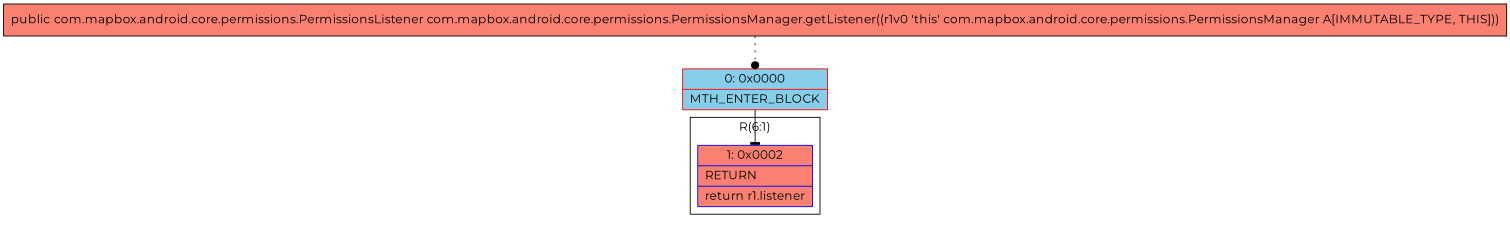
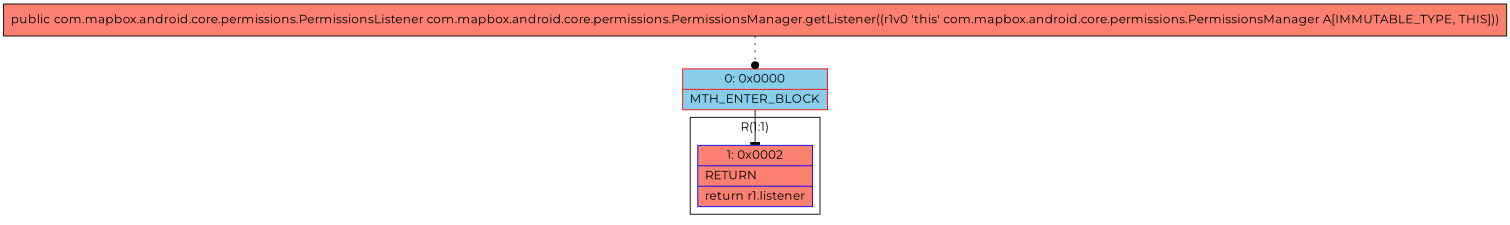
(755, 128) -> (755, 128)
